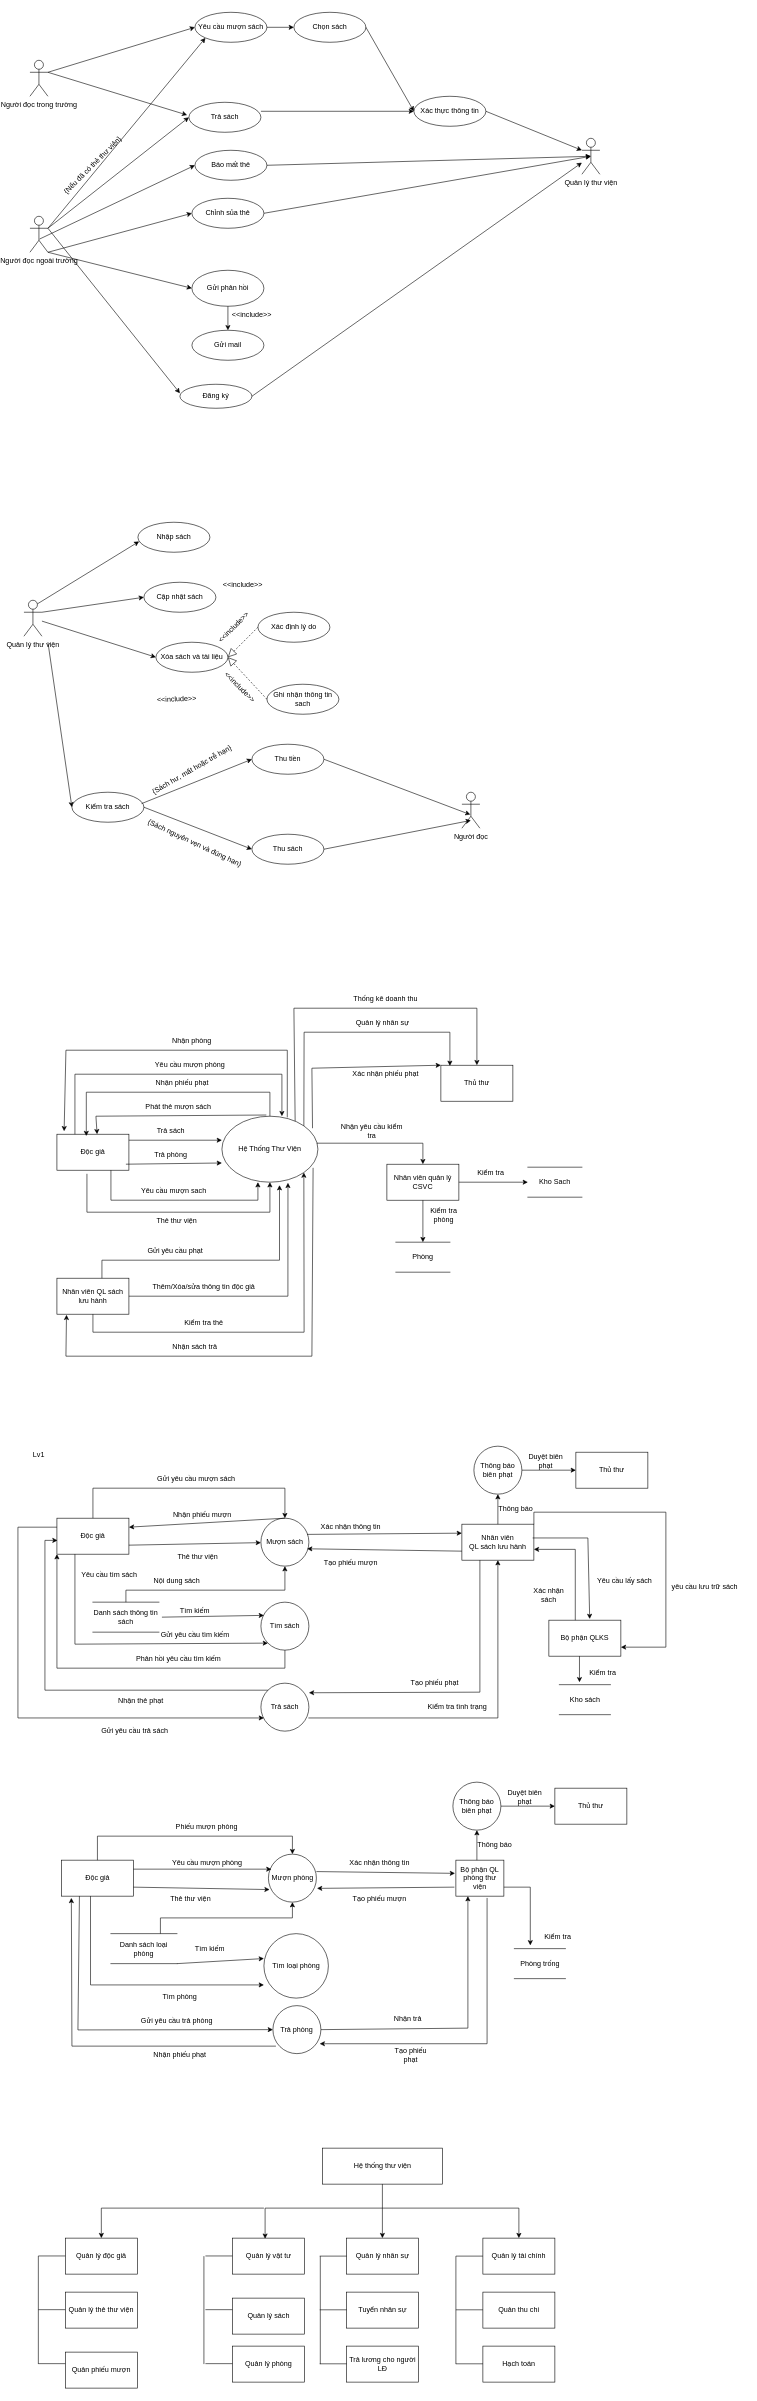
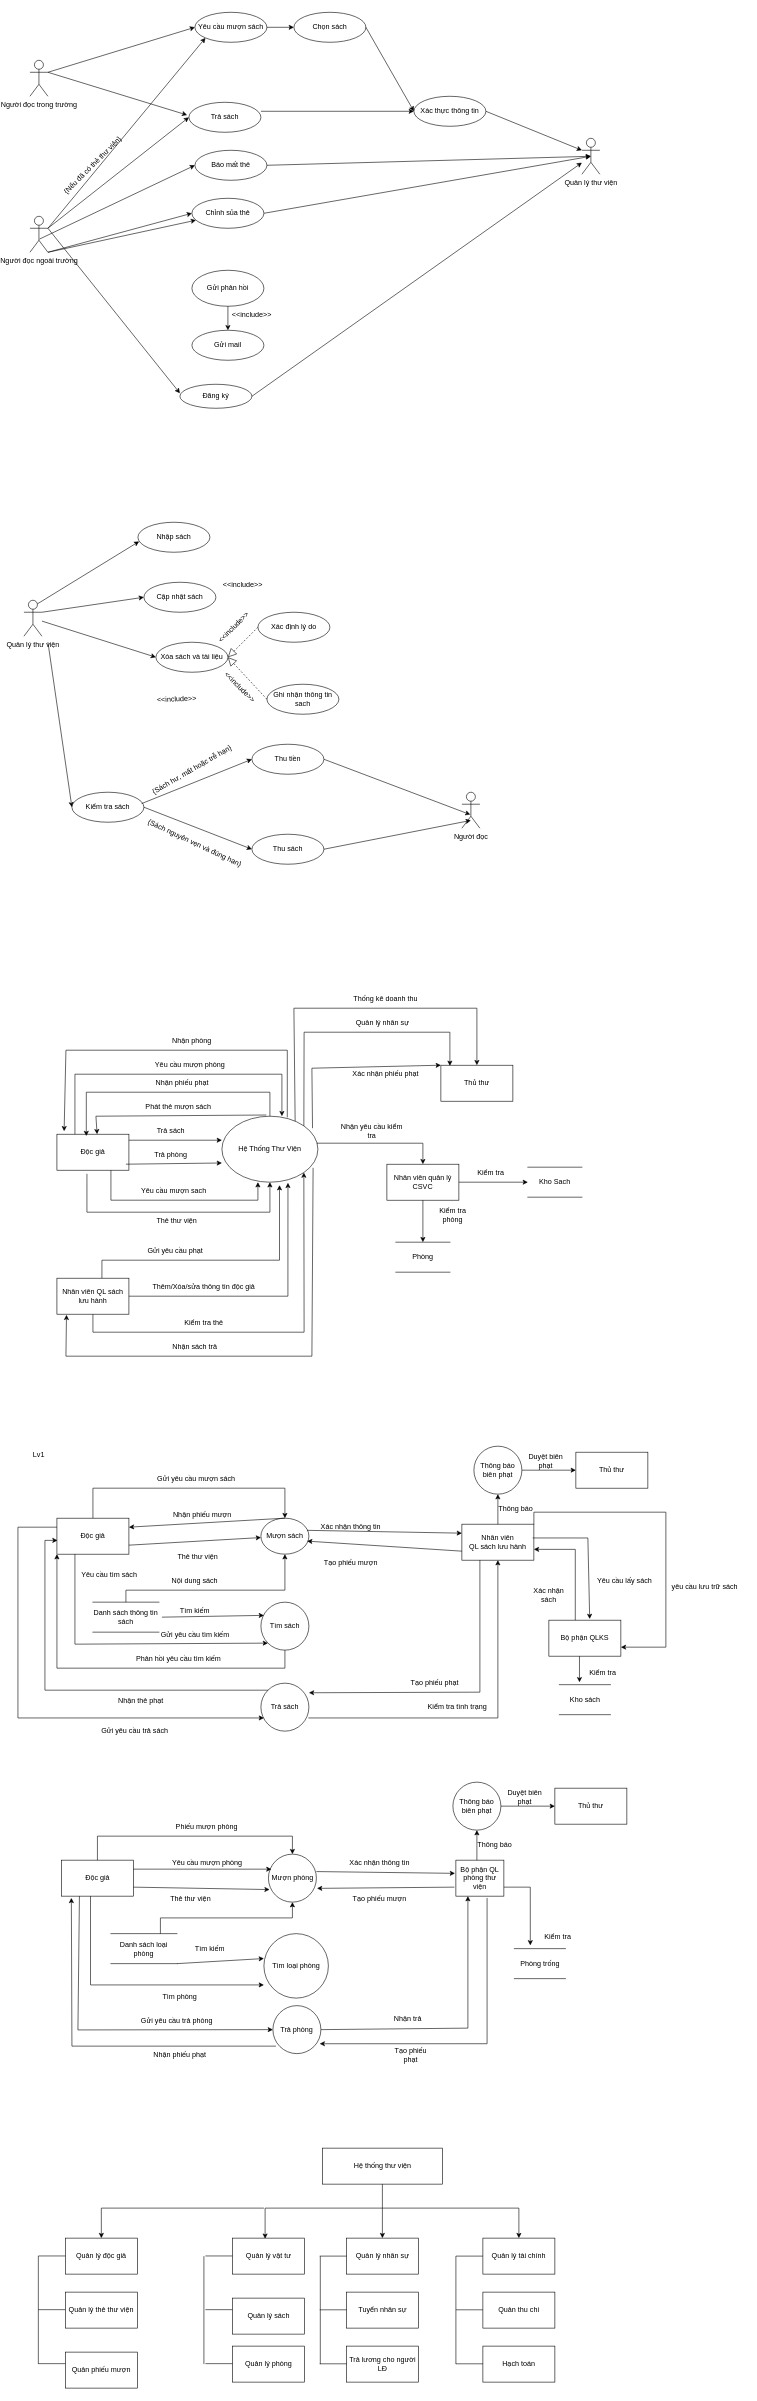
(132, 273) -> (129, 235)
(444, 1215) -> (453, 1215)
(285, 1542) -> (285, 1536)
(177, 1581) -> (195, 1581)
